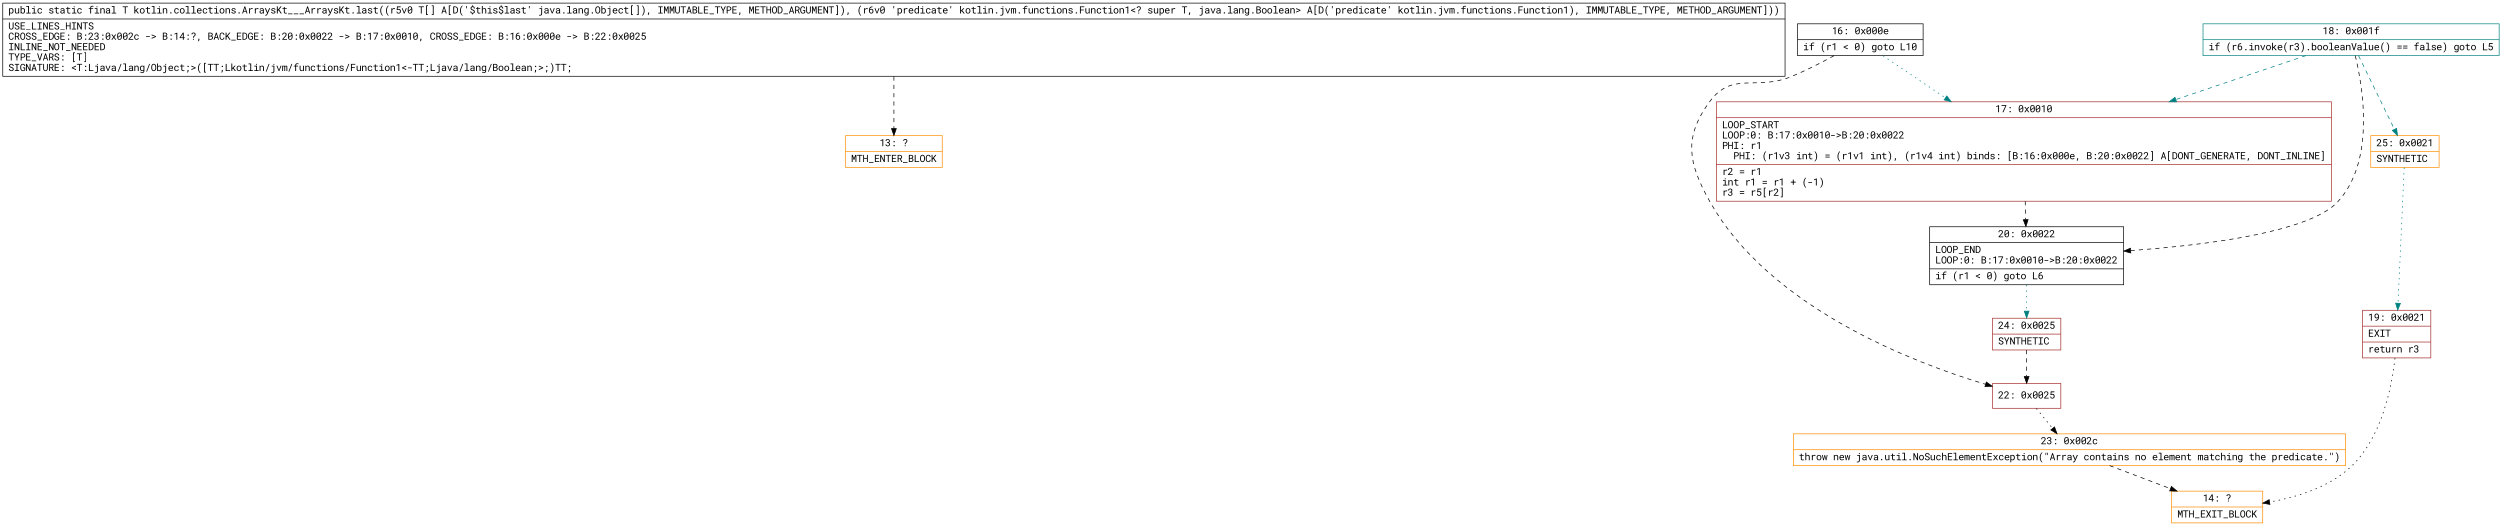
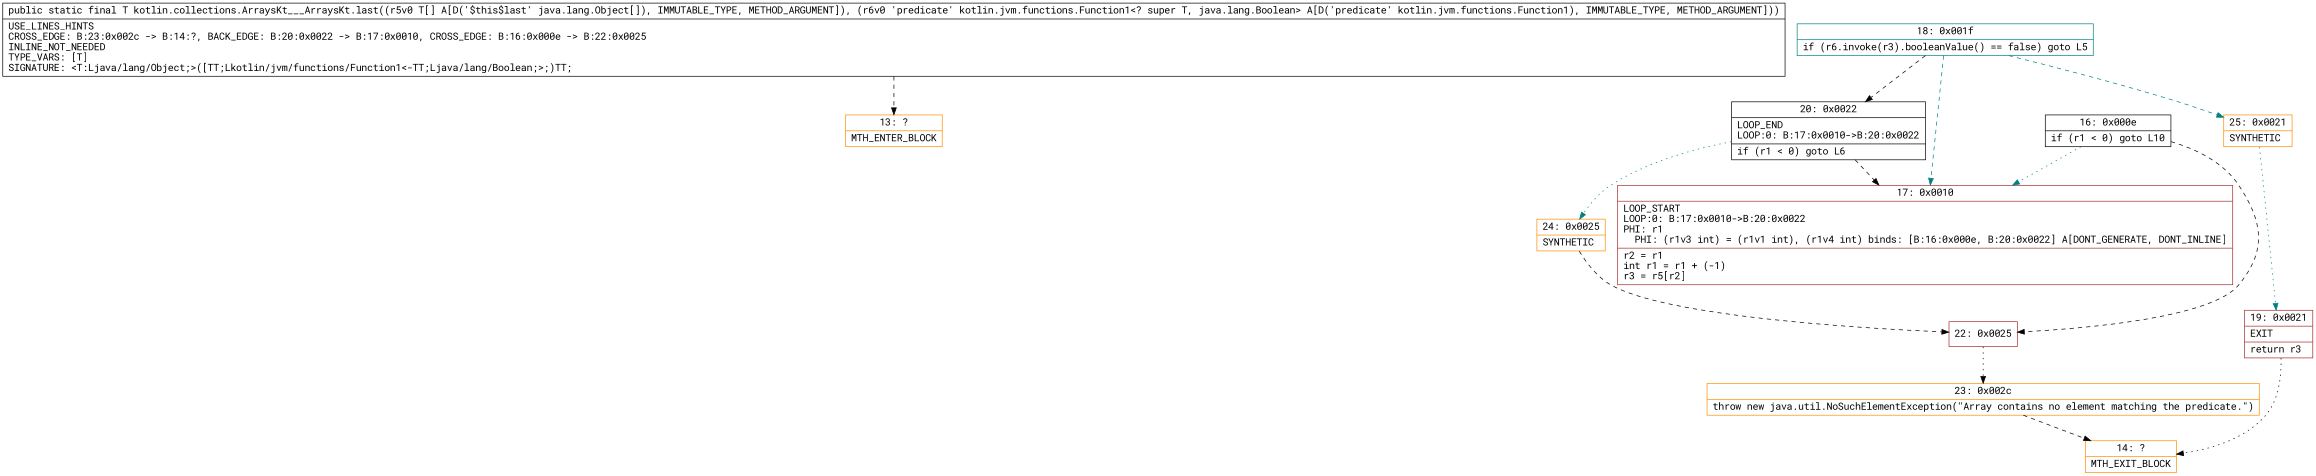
(2025, 210) -> (1865, 170)
(2027, 334) -> (1571, 235)
